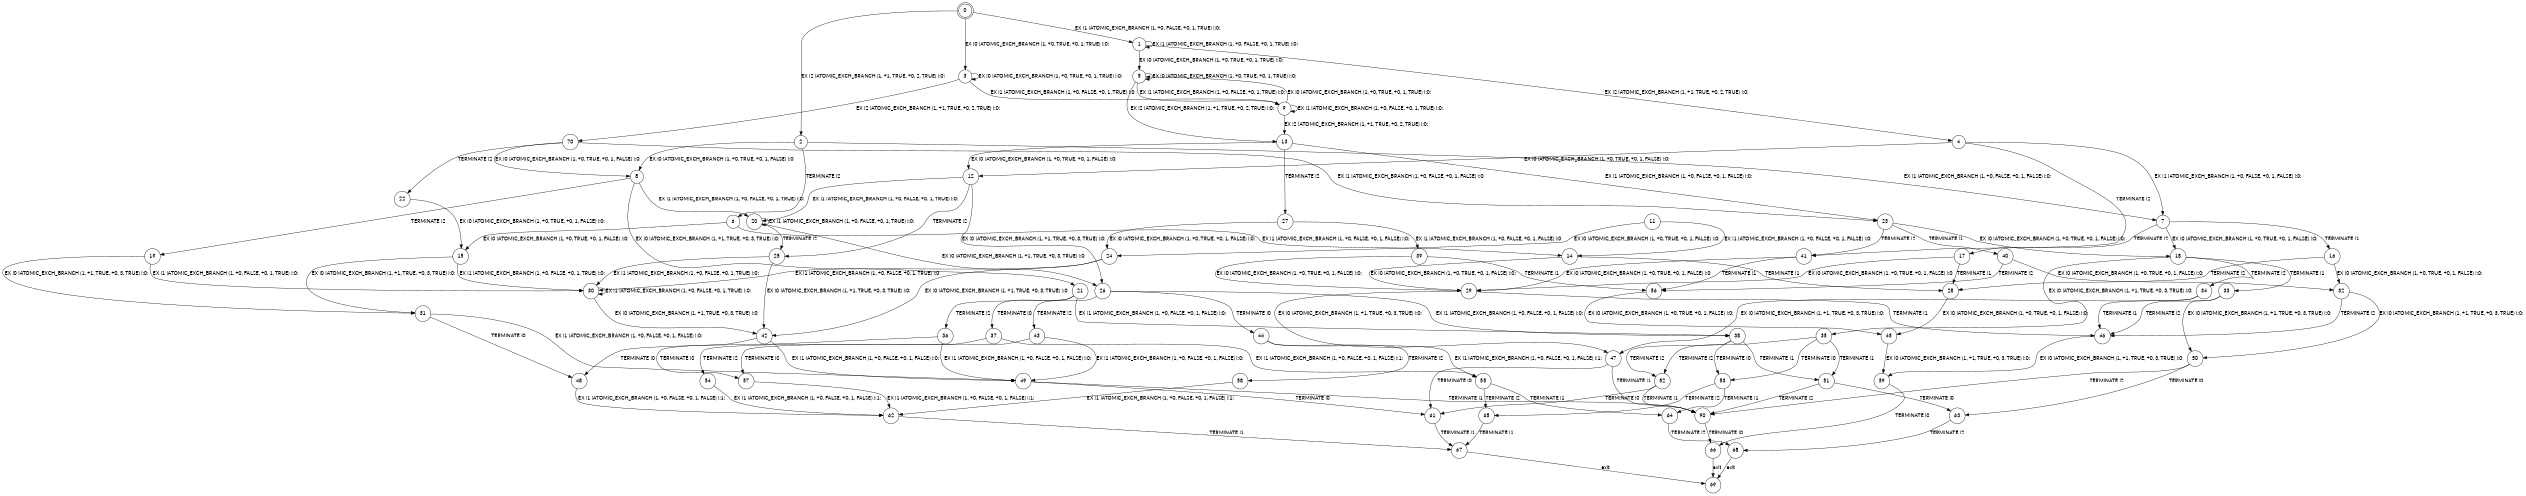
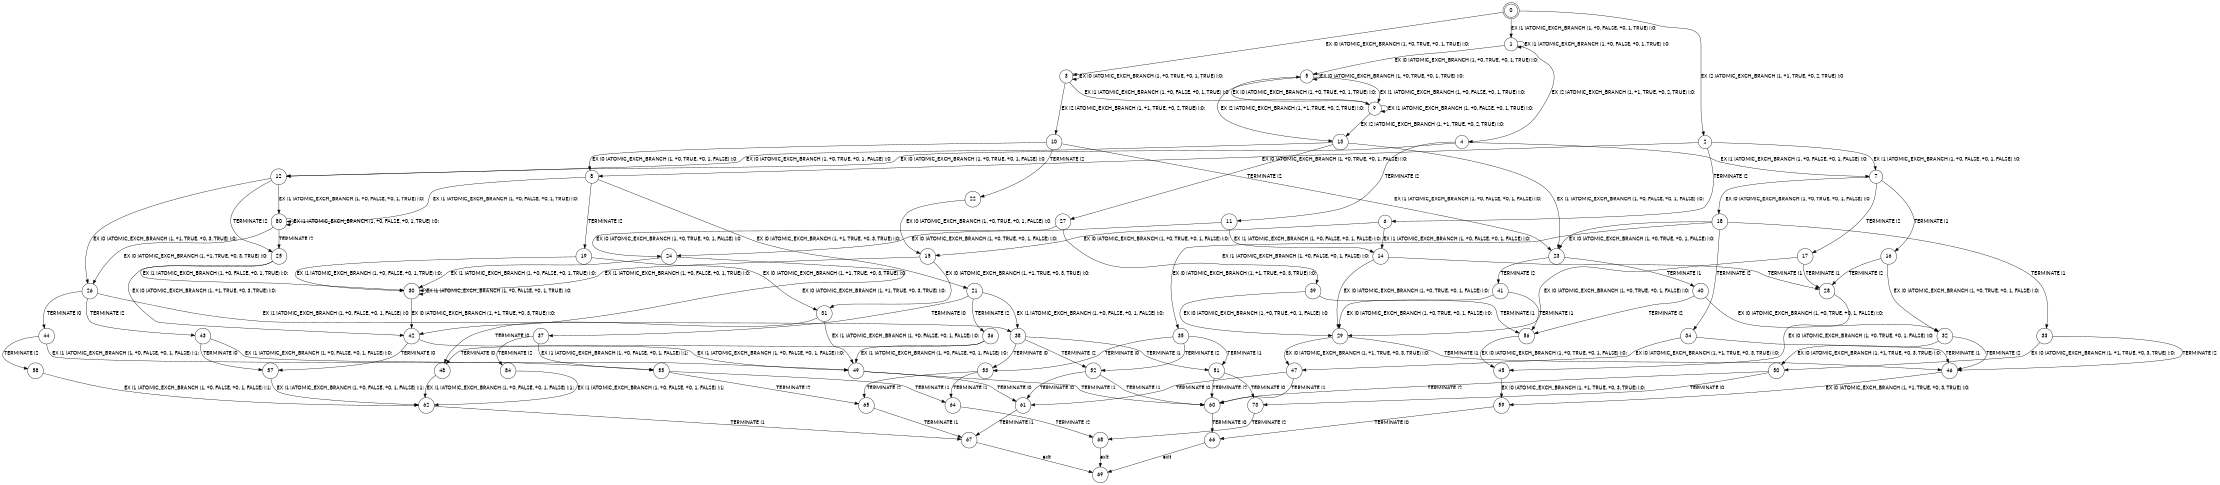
(570, 142) -> (1054, 142)
(754, 222) -> (279, 222)
(2119, 240) -> (1364, 197)
(2035, 250) -> (1633, 224)
(708, 381) -> (508, 371)
(1703, 416) -> (1212, 405)
(1957, 416) -> (1255, 405)
